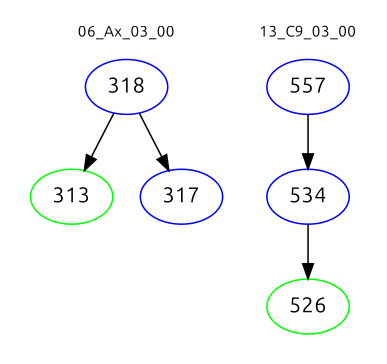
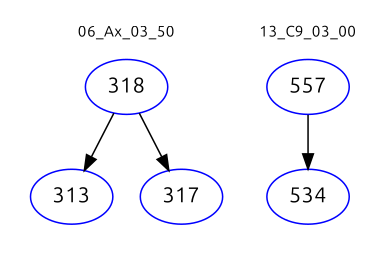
(127, 33) -> (127, 33)
(72, 197) -> (72, 197)
(308, 307) -> none
